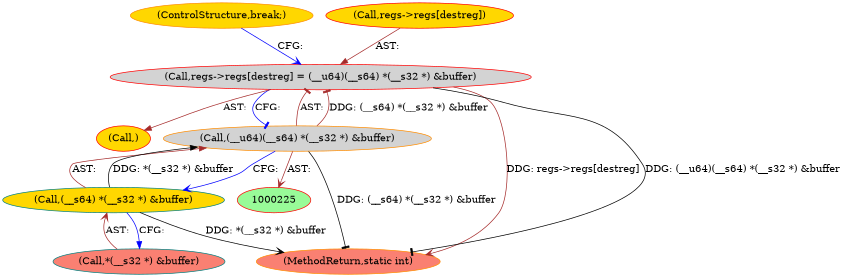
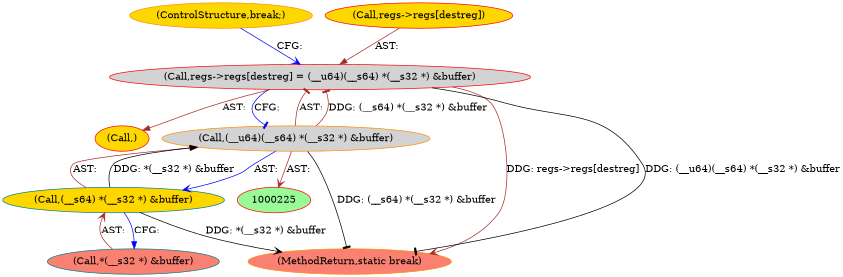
(267, 169) -> (268, 169)
(348, 262) -> (350, 262)
